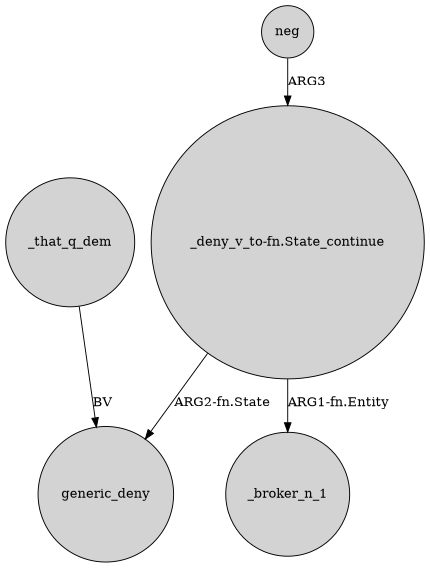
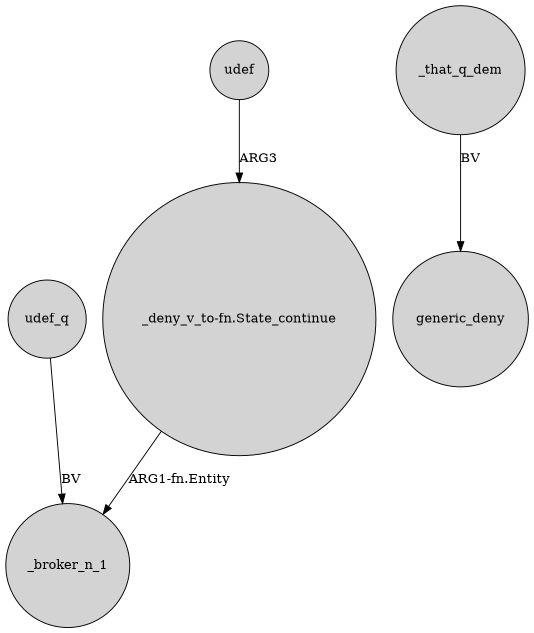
(288, 32) -> (239, 70)
none -> (47, 319)
(179, 392) -> none
